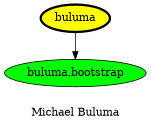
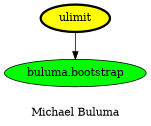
(75, 18) -> (75, 18)
